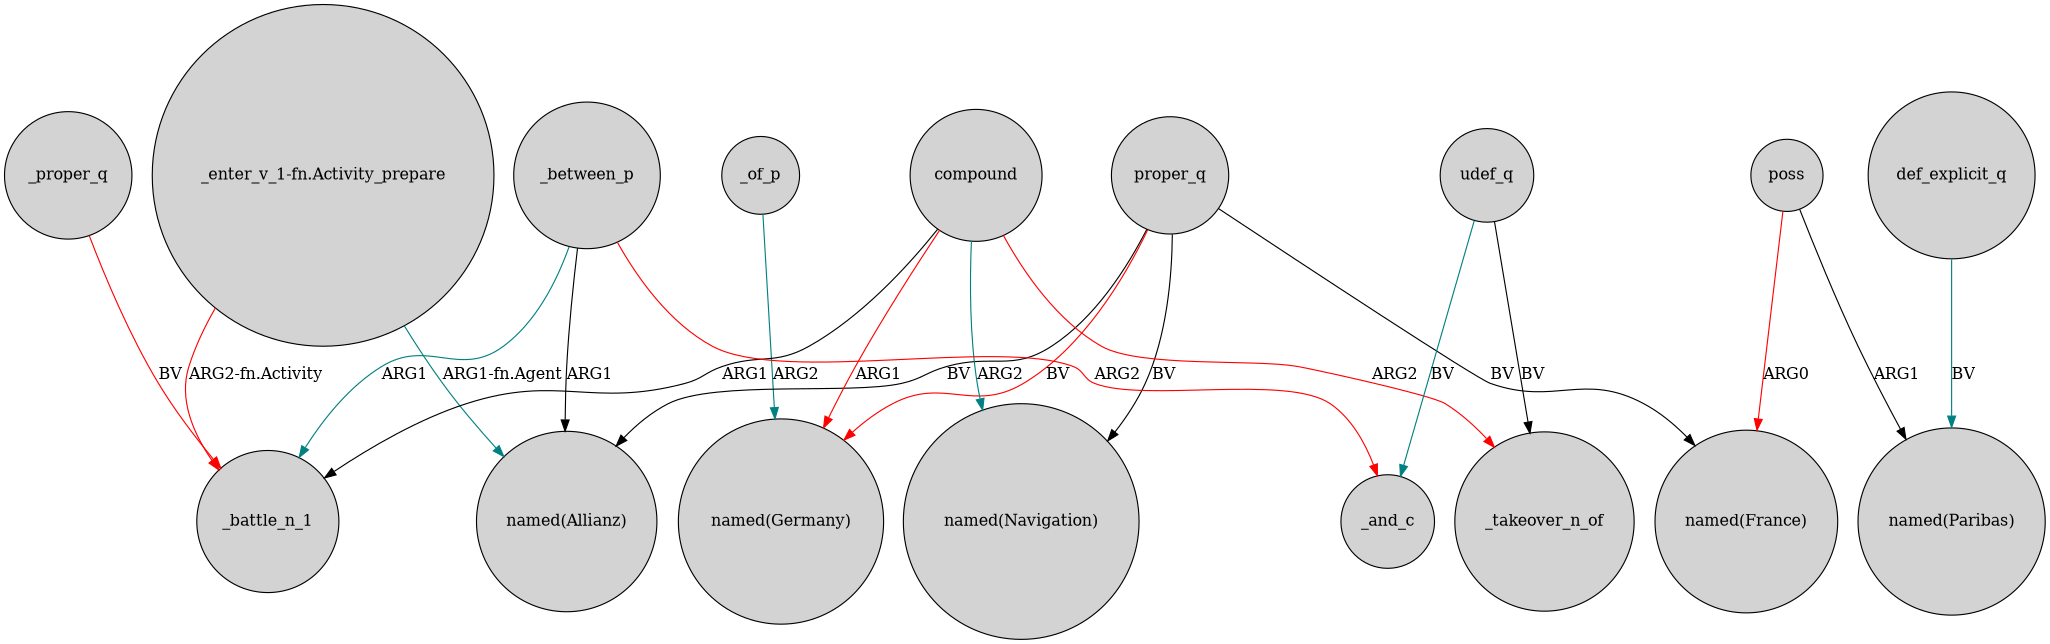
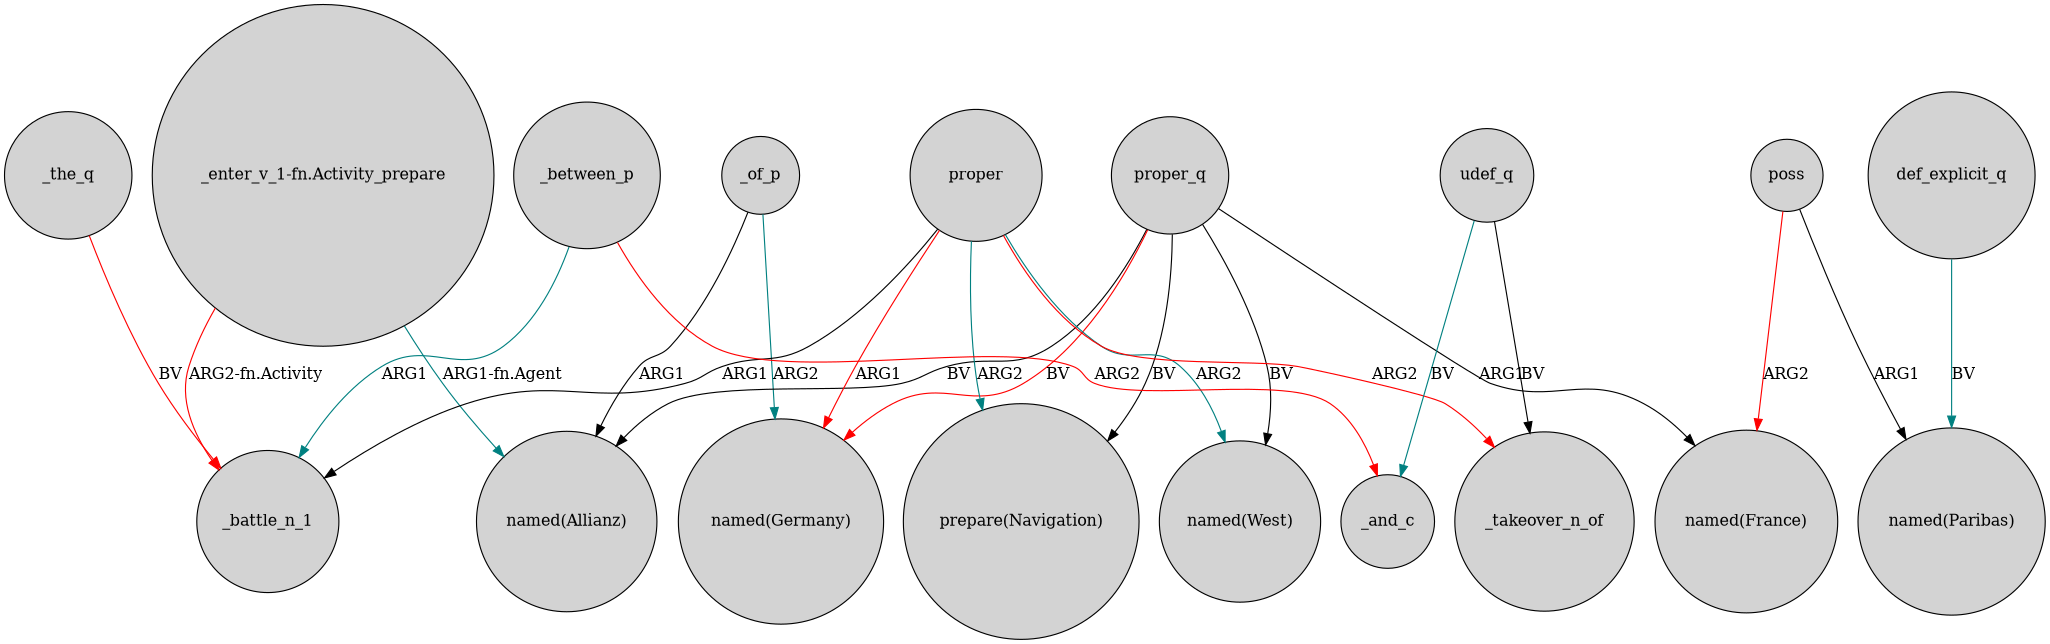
(68, 175) -> (68, 175)
(976, 175) -> (976, 175)
(569, 334) -> (681, 333)
(1502, 375) -> (1502, 375)
(1786, 375) -> (1786, 375)
(1021, 522) -> (1021, 522)
none -> (1240, 522)
